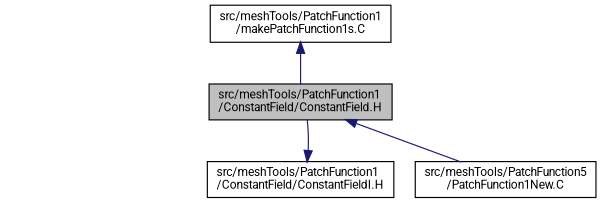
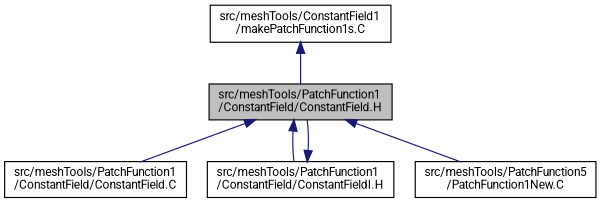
(301, 24) -> (301, 24)
none -> (293, 147)
none -> (96, 180)
